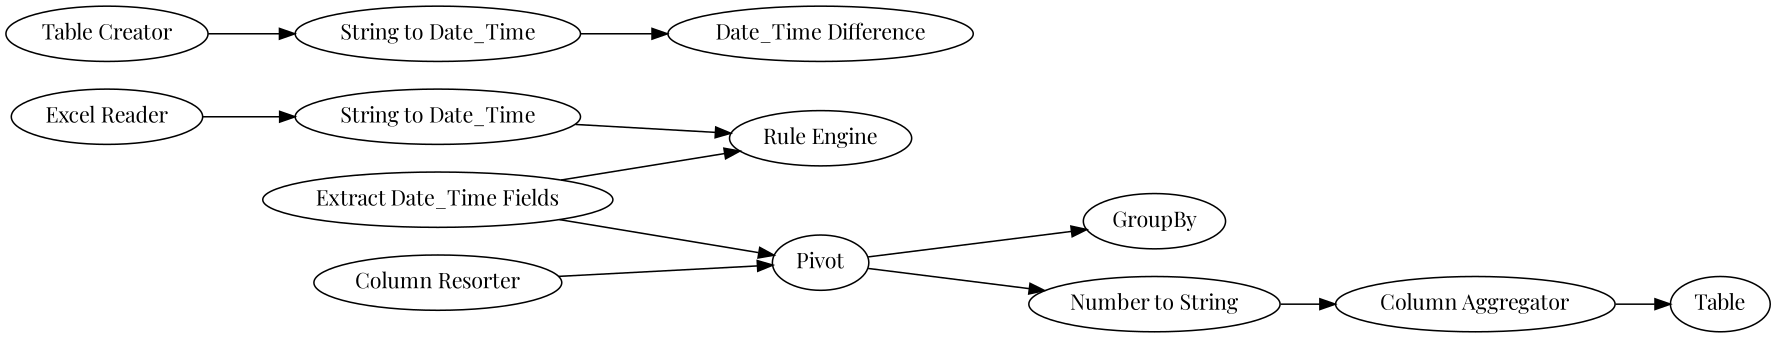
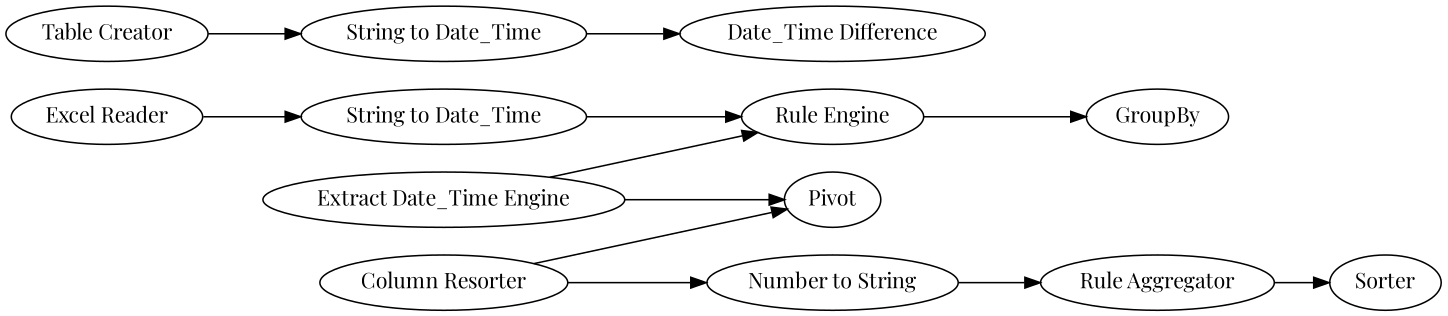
(438, 200) -> (444, 200)
(970, 244) -> (997, 117)
(949, 279) -> (629, 283)
(1475, 304) -> (1157, 283)
(1720, 304) -> (1385, 283)
